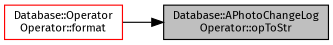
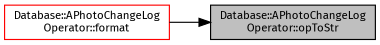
(64, 22) -> (87, 22)
